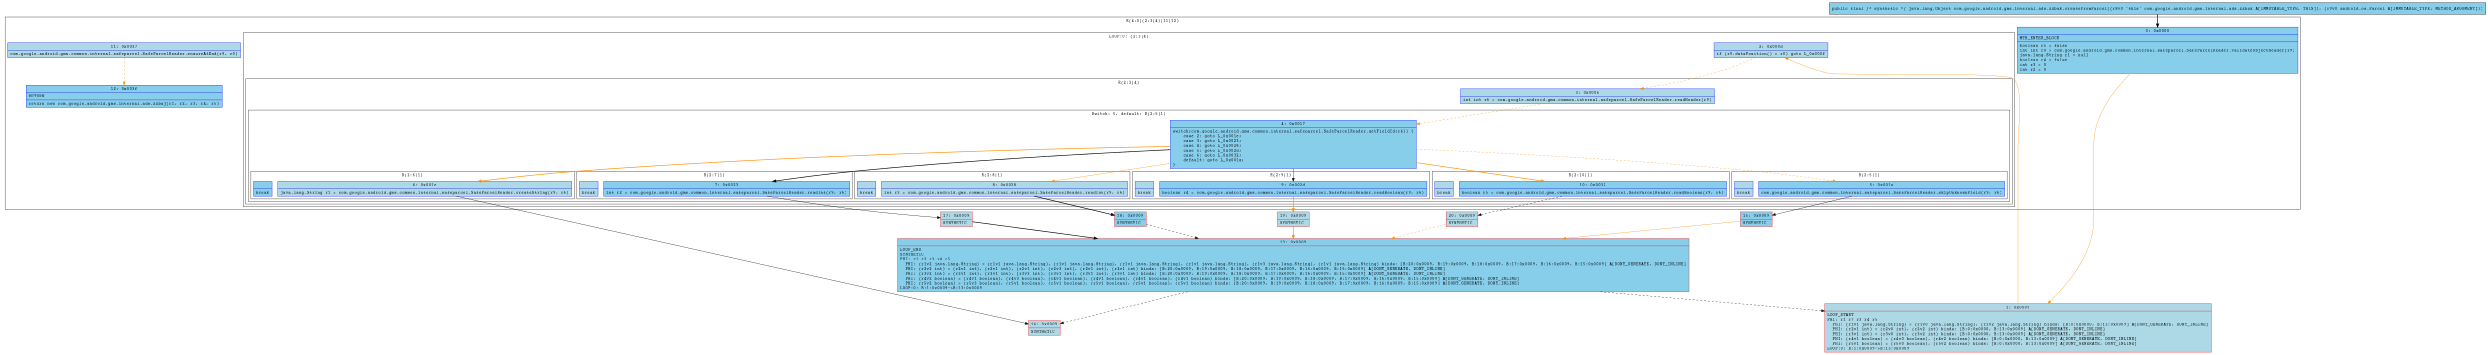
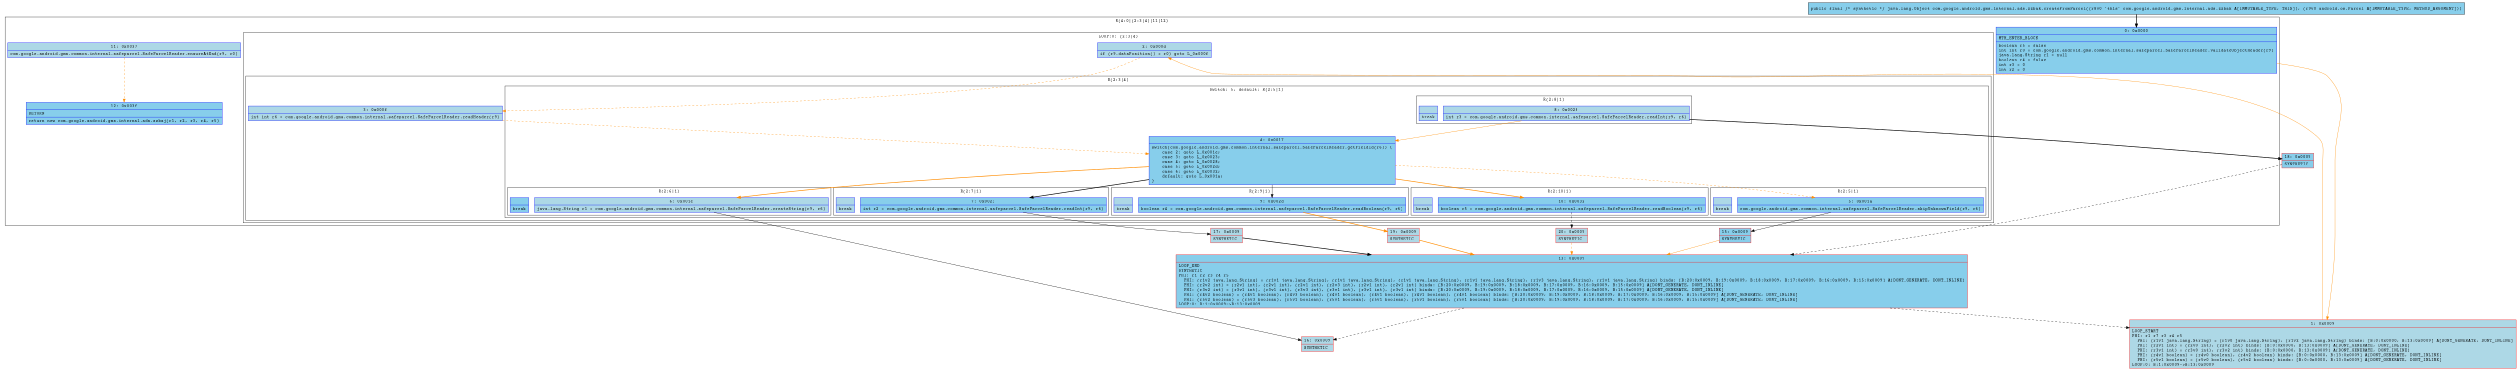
(1104, 173) -> (1460, 131)
